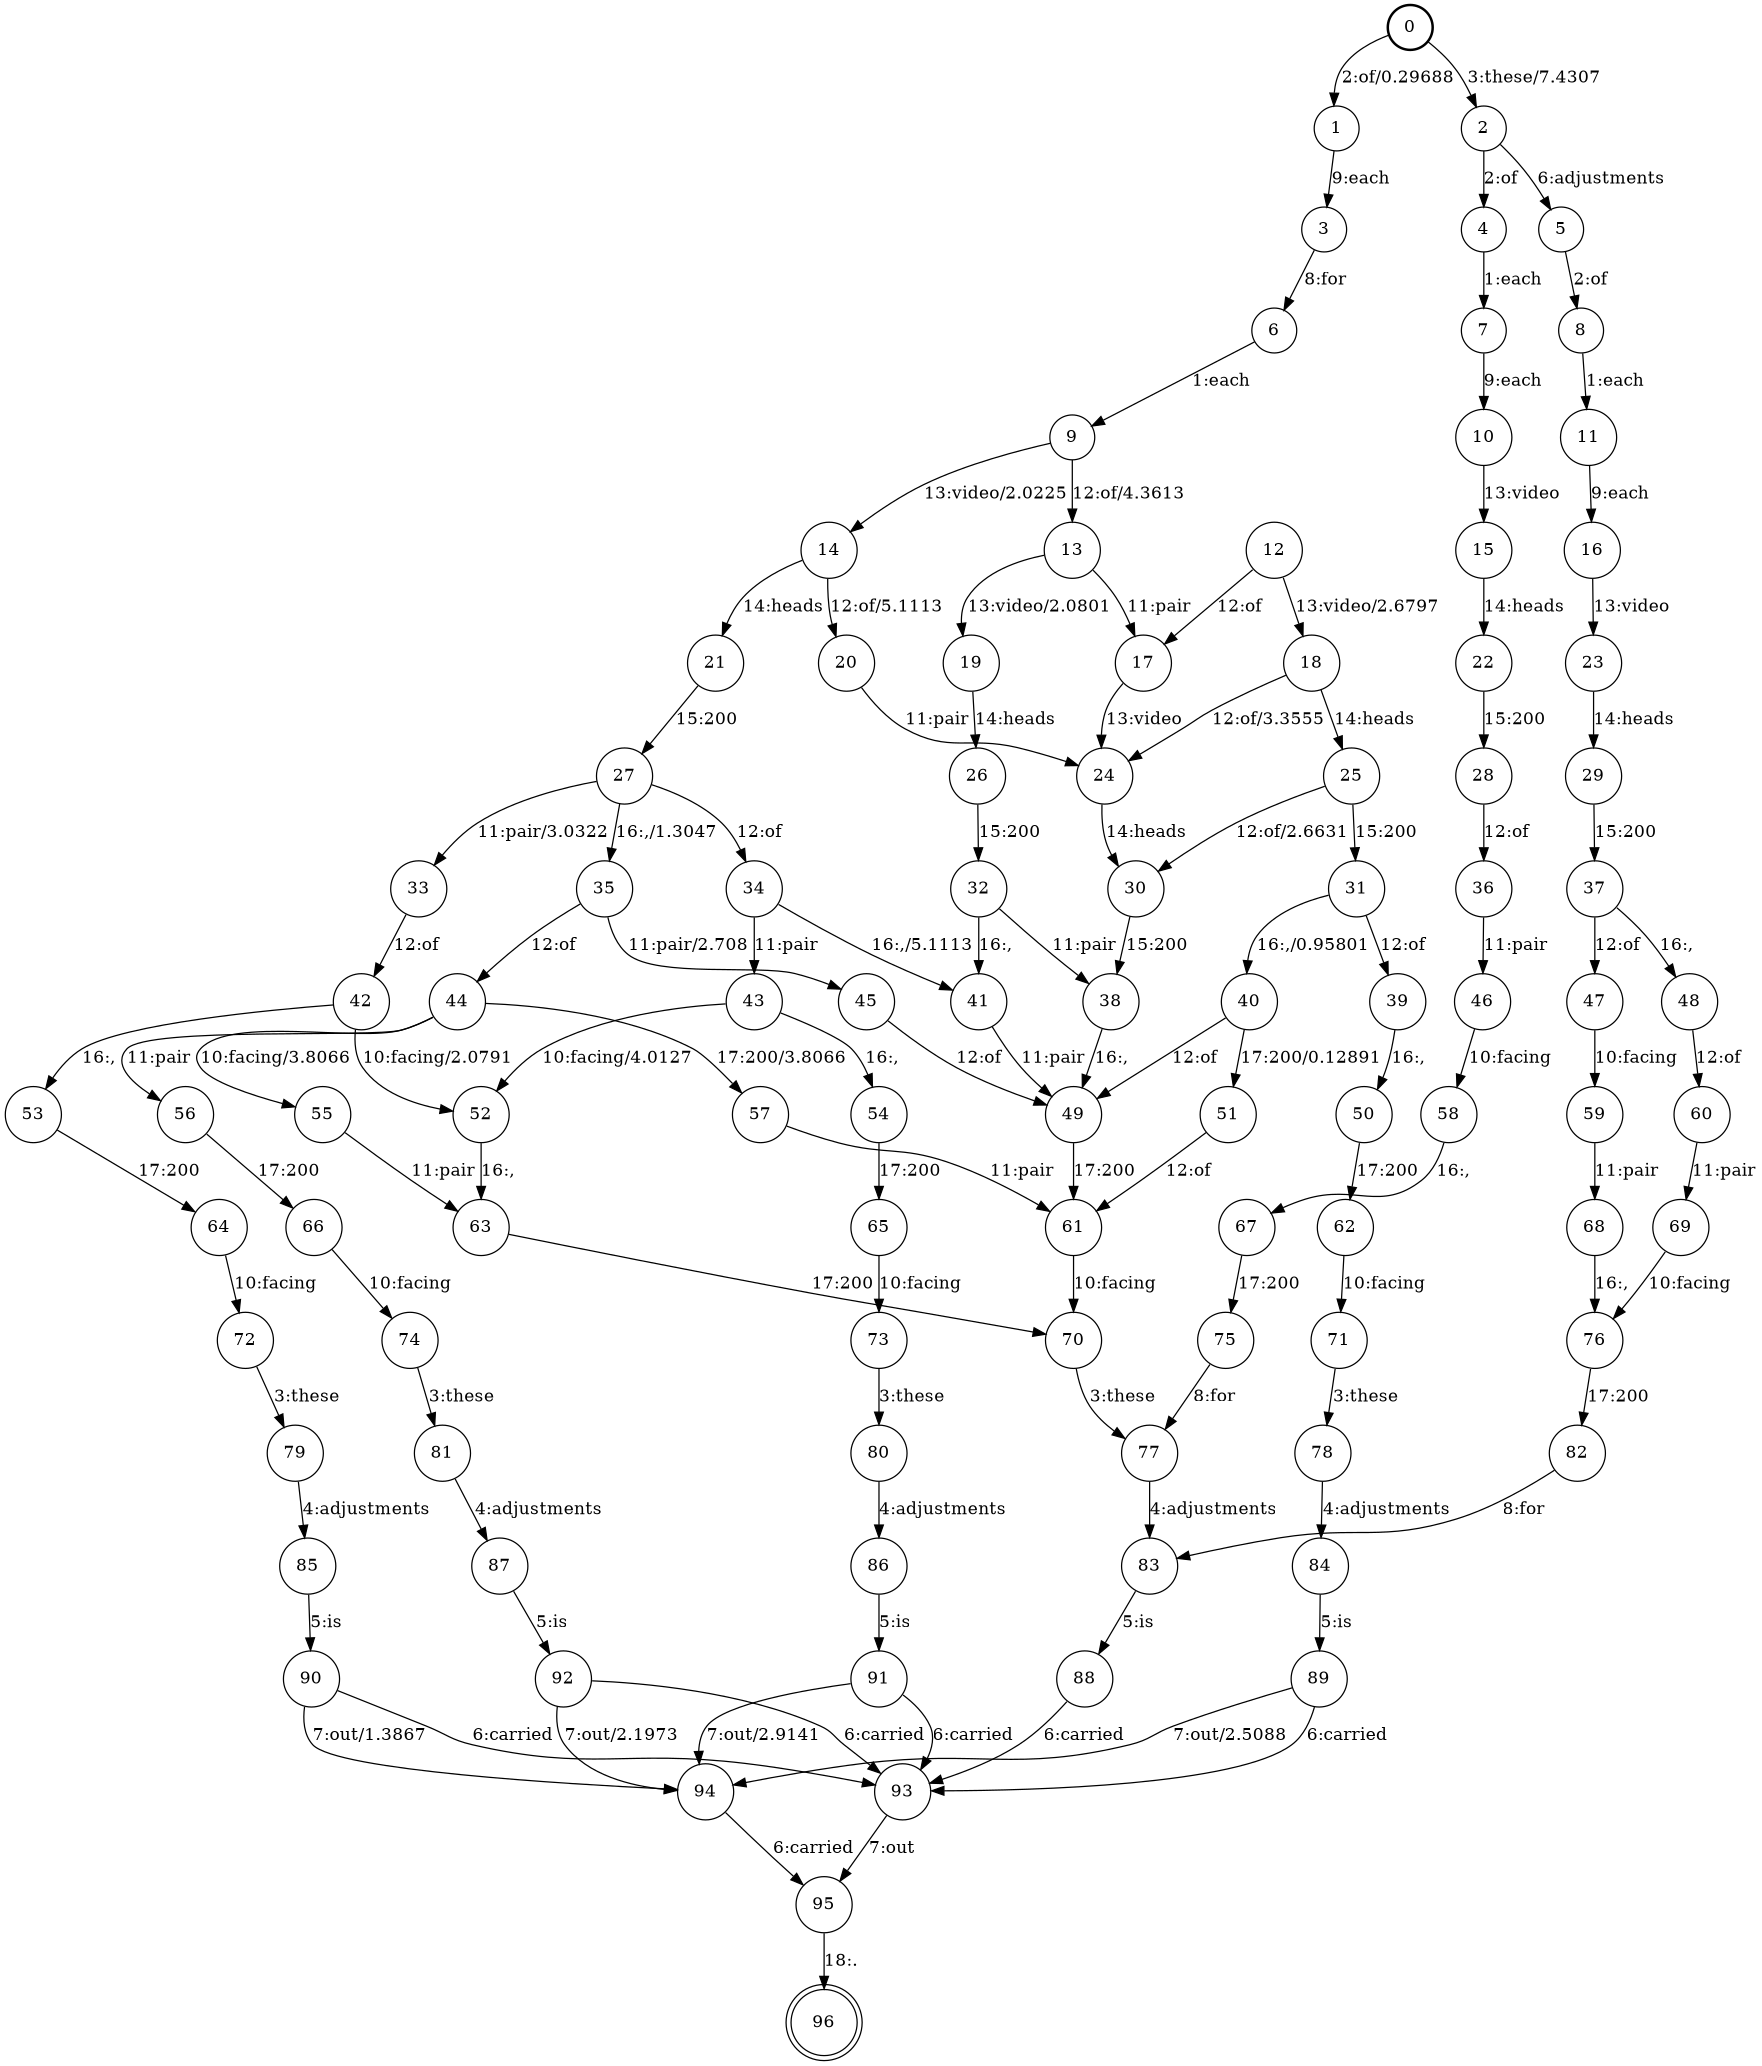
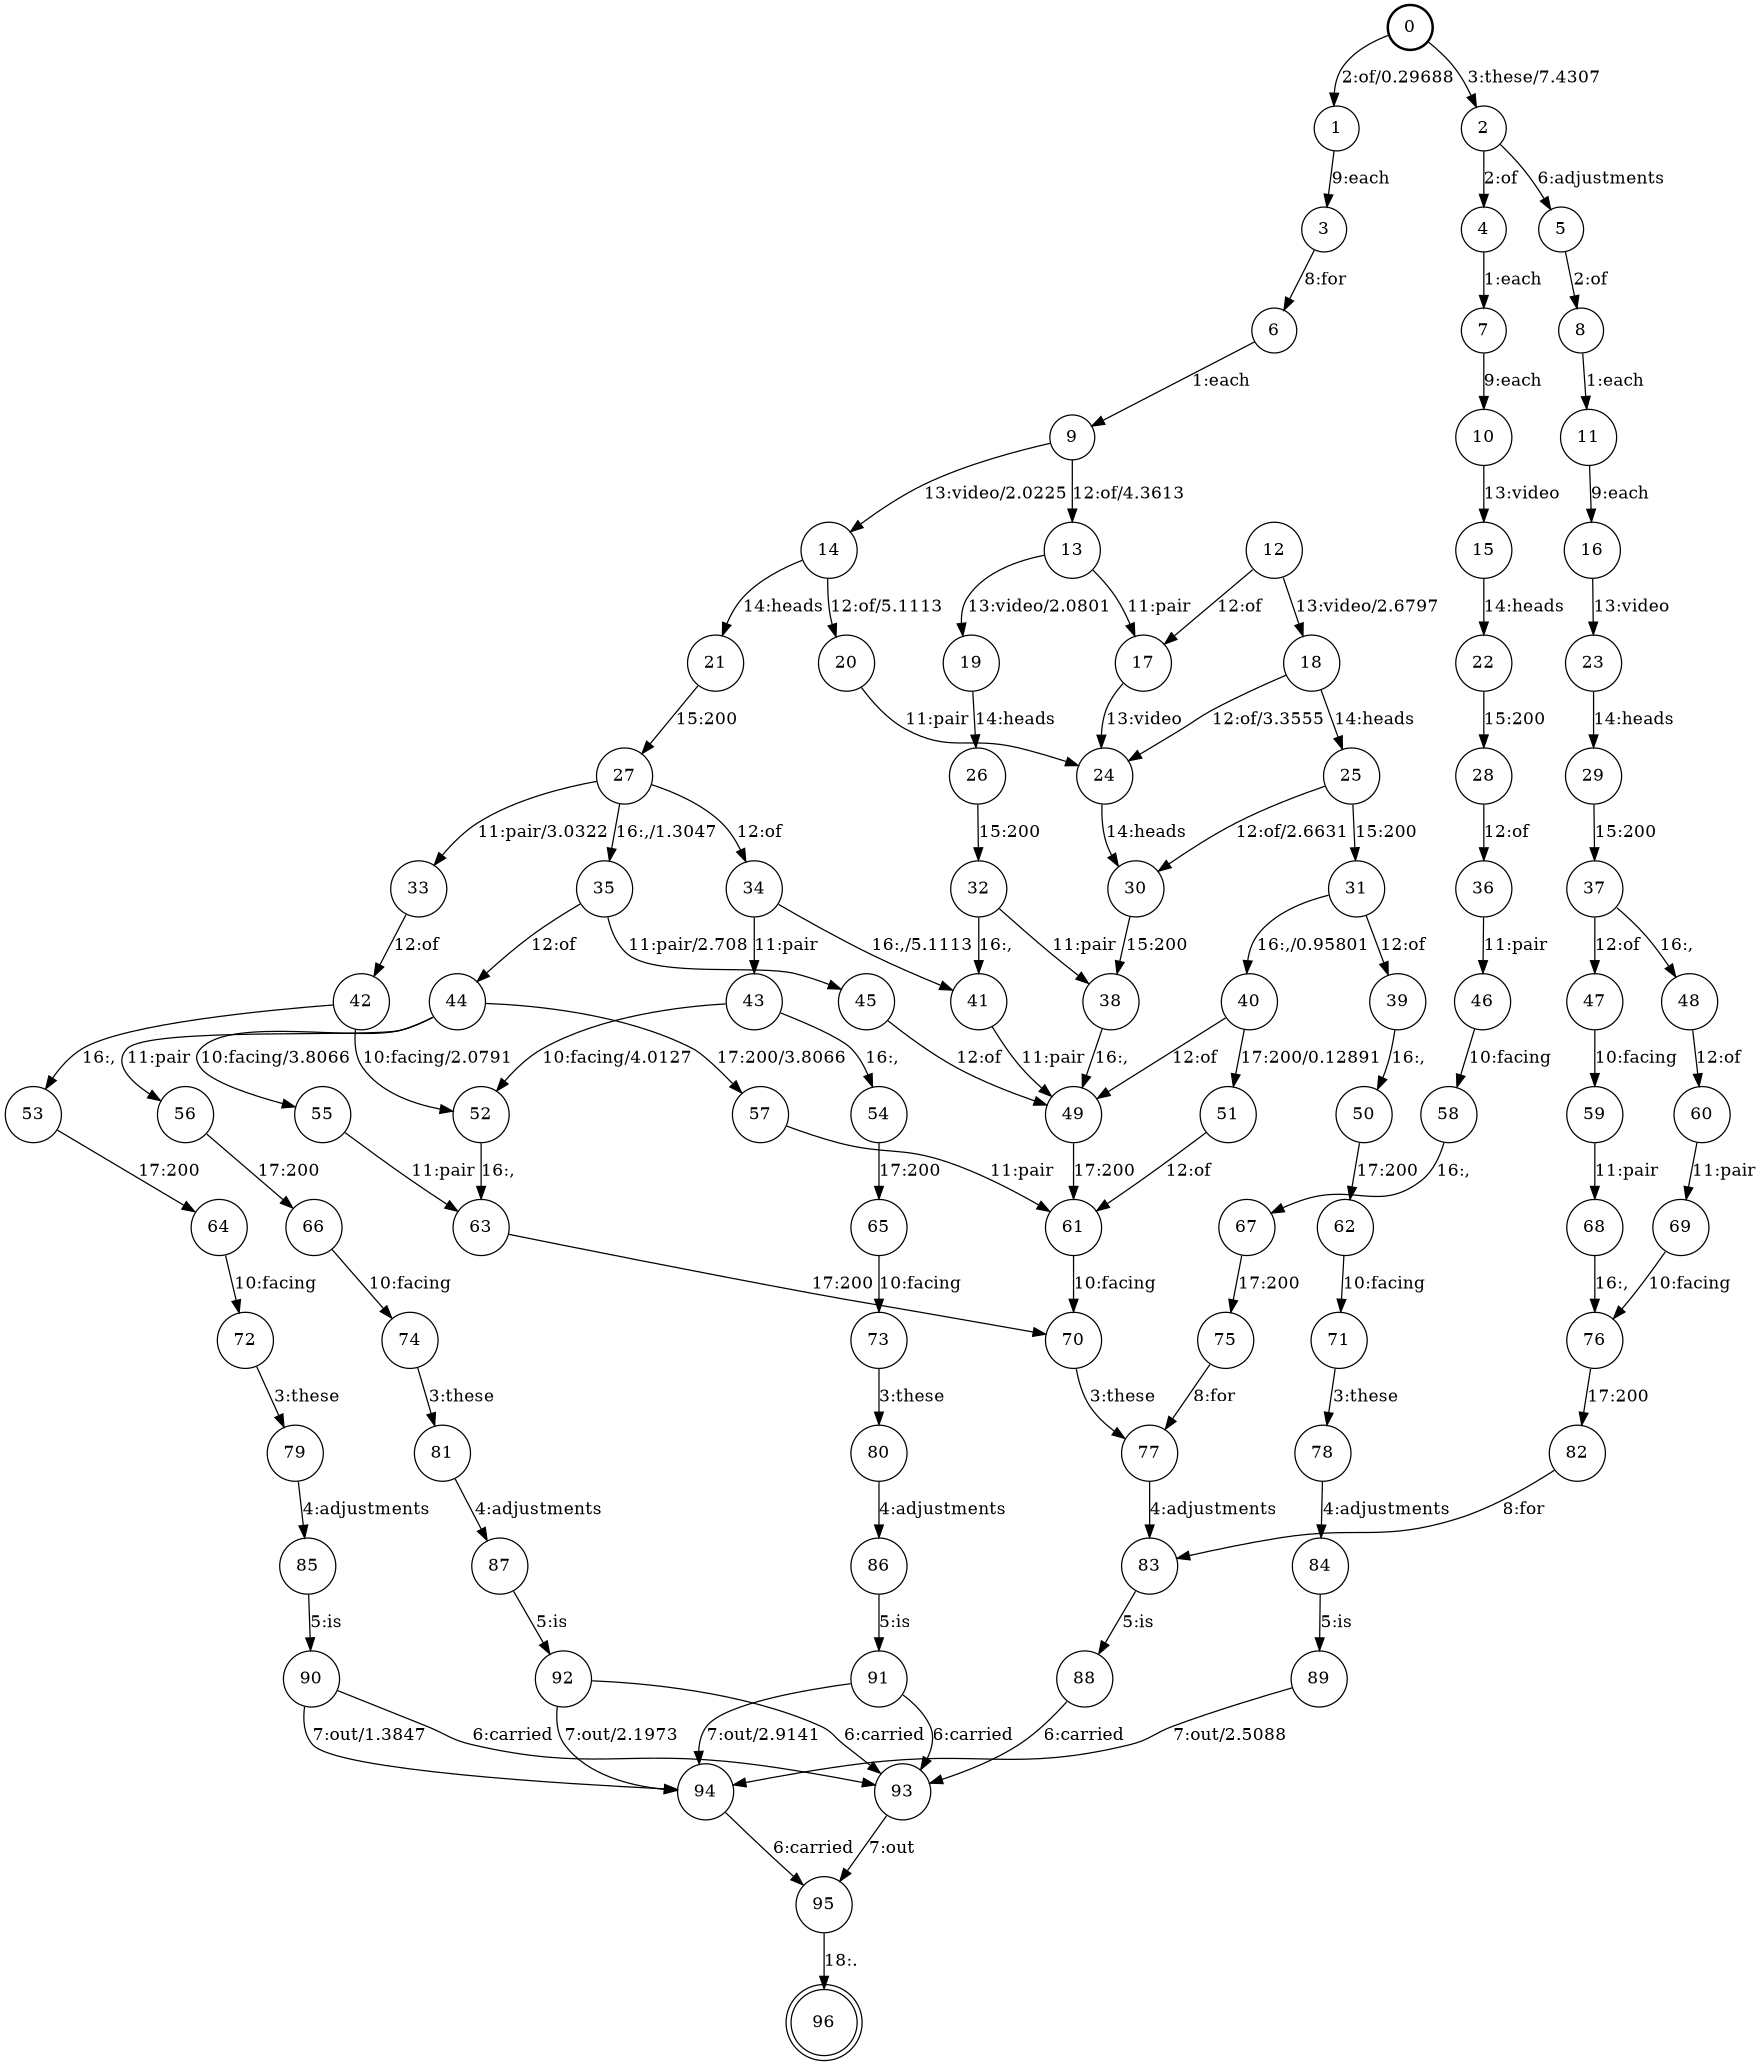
(369, 1735) -> (369, 1735)
(1143, 1782) -> none
